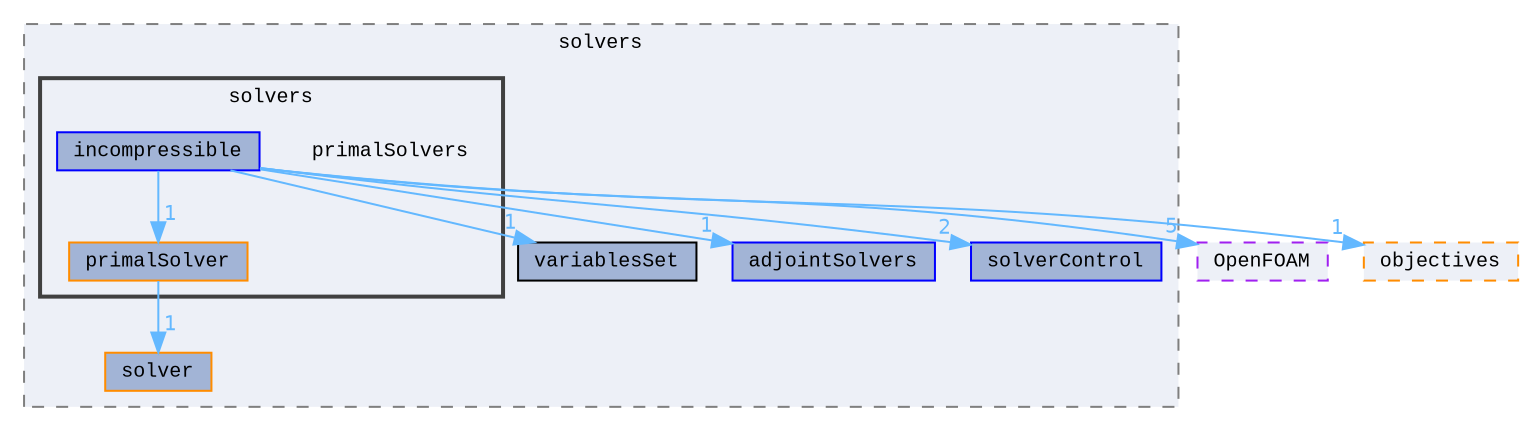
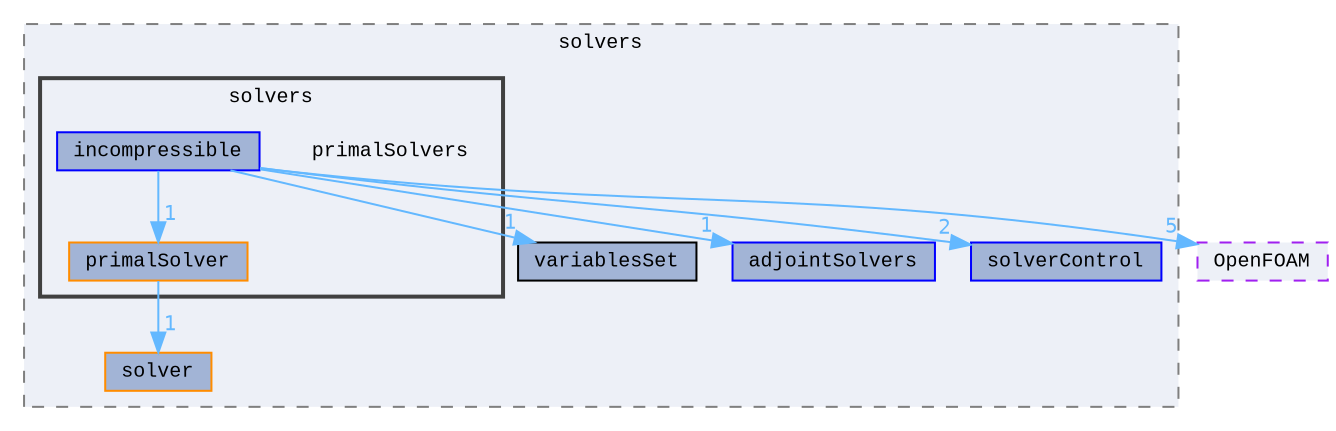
(1441, 262) -> none
